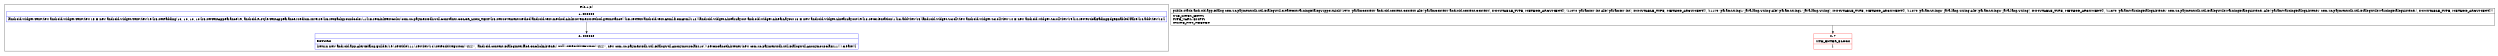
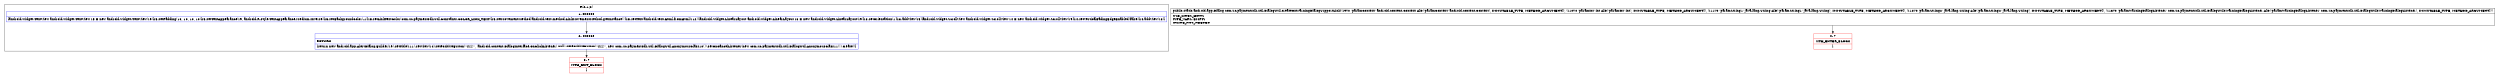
none -> (587, 65)
